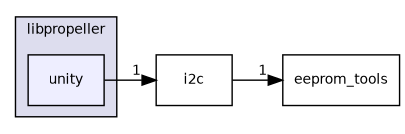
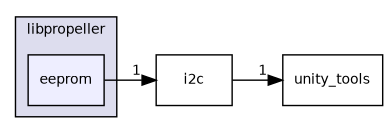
(66, 80) -> (66, 80)
(341, 80) -> (333, 80)
